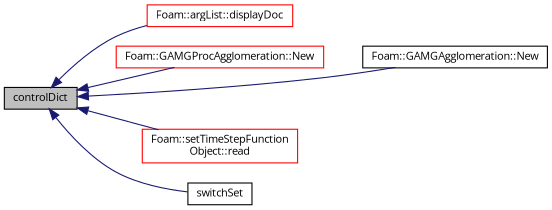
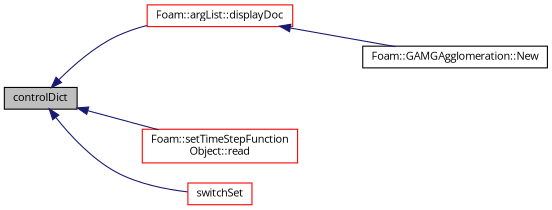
(220, 57) -> none
(242, 86) -> (343, 37)
(220, 194) -> (220, 194)
